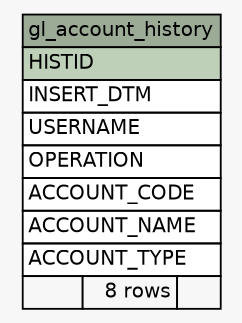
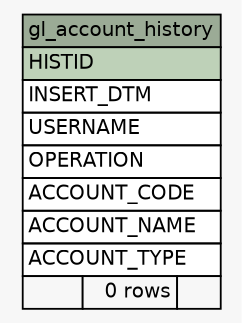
(138, 292) -> (138, 292)
